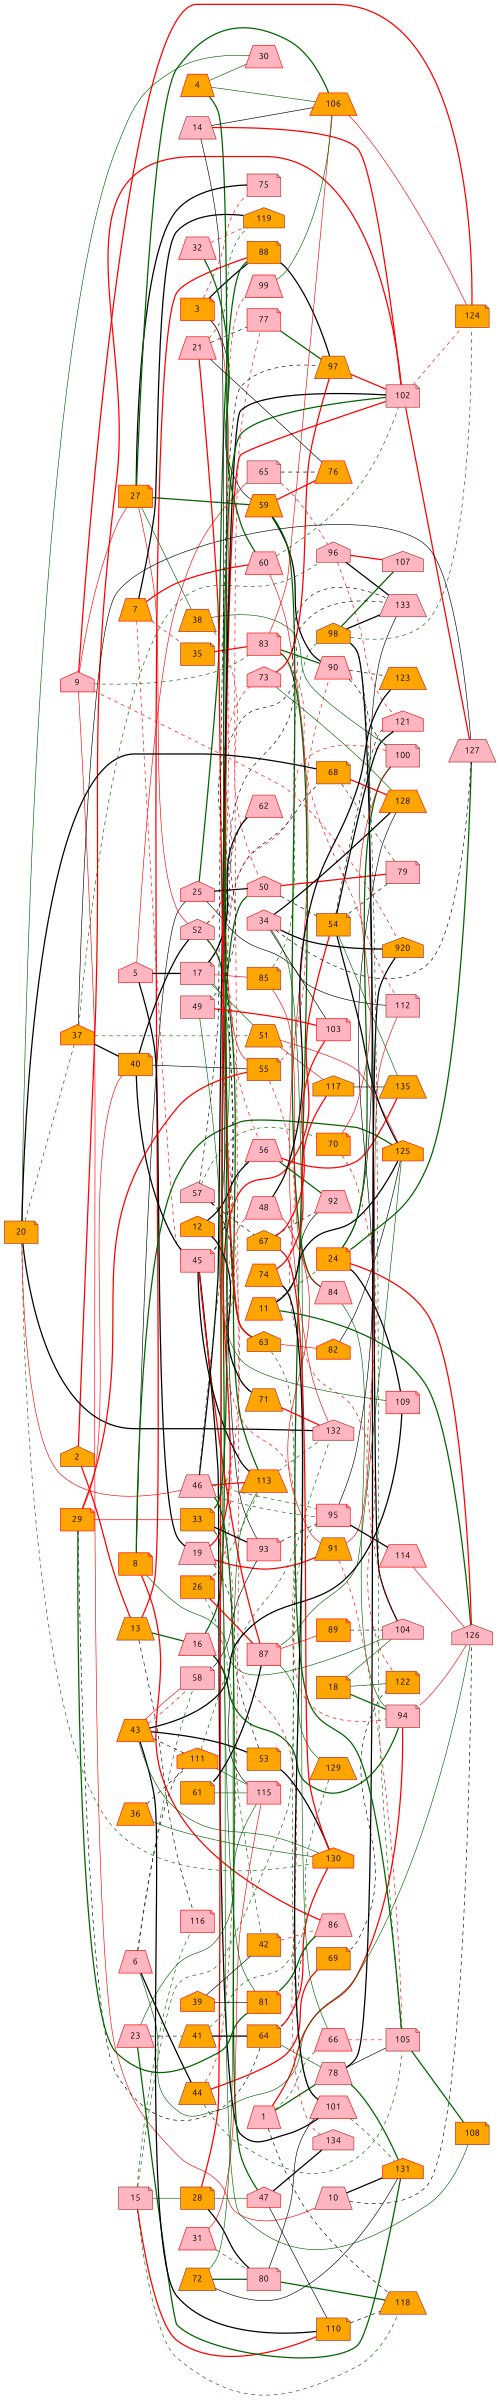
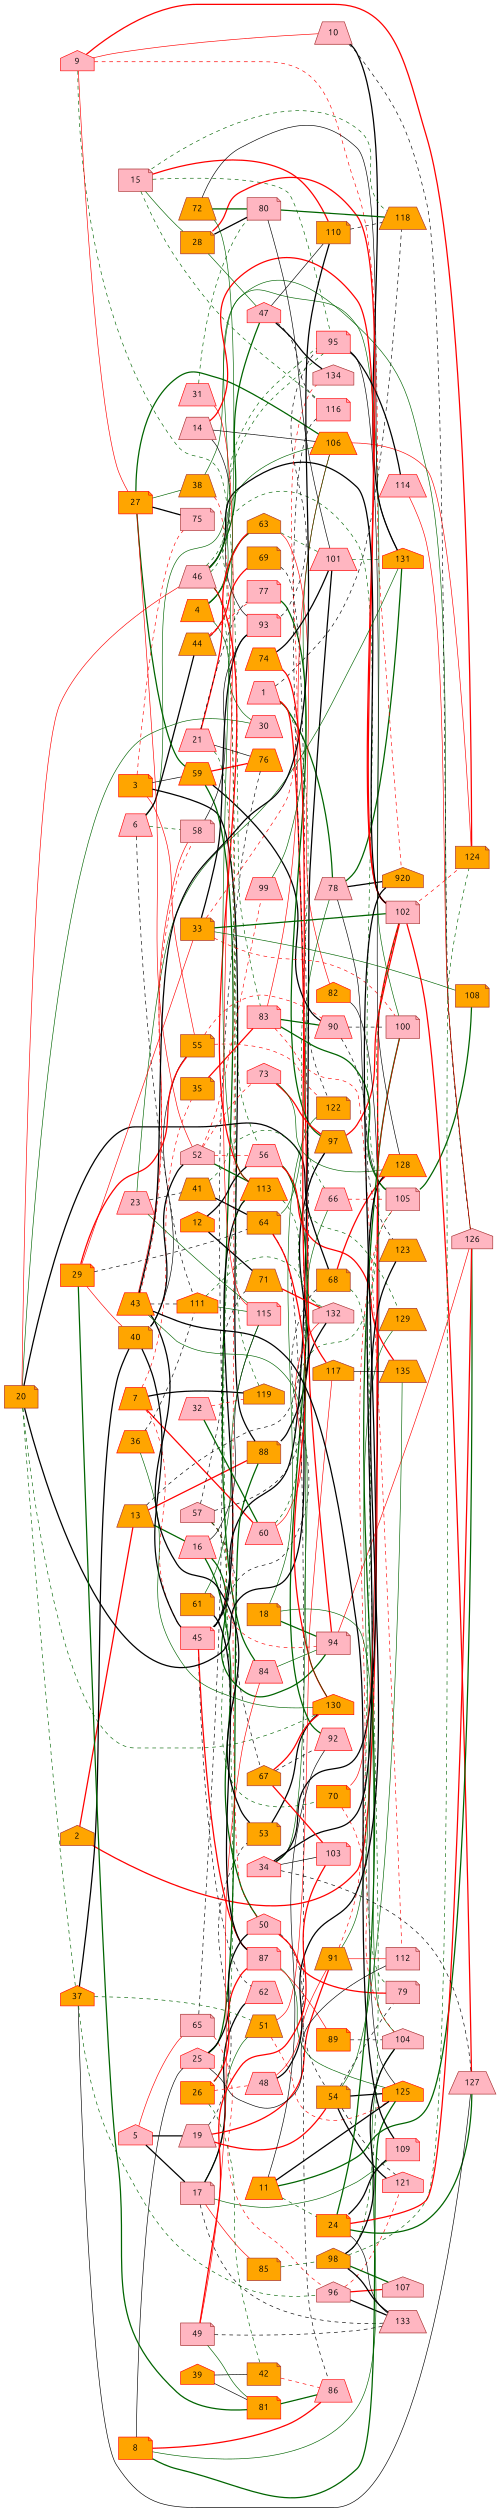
none -> (298, 361)
(354, 1068) -> (308, 2113)
(295, 1139) -> (226, 1954)
(299, 1713) -> (366, 1639)
(213, 2344) -> (312, 739)
